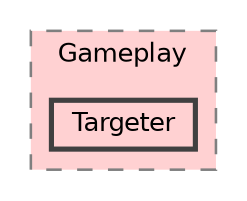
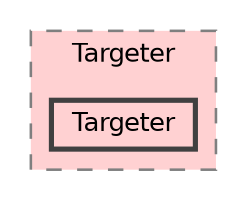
(123, 55) -> (123, 55)
